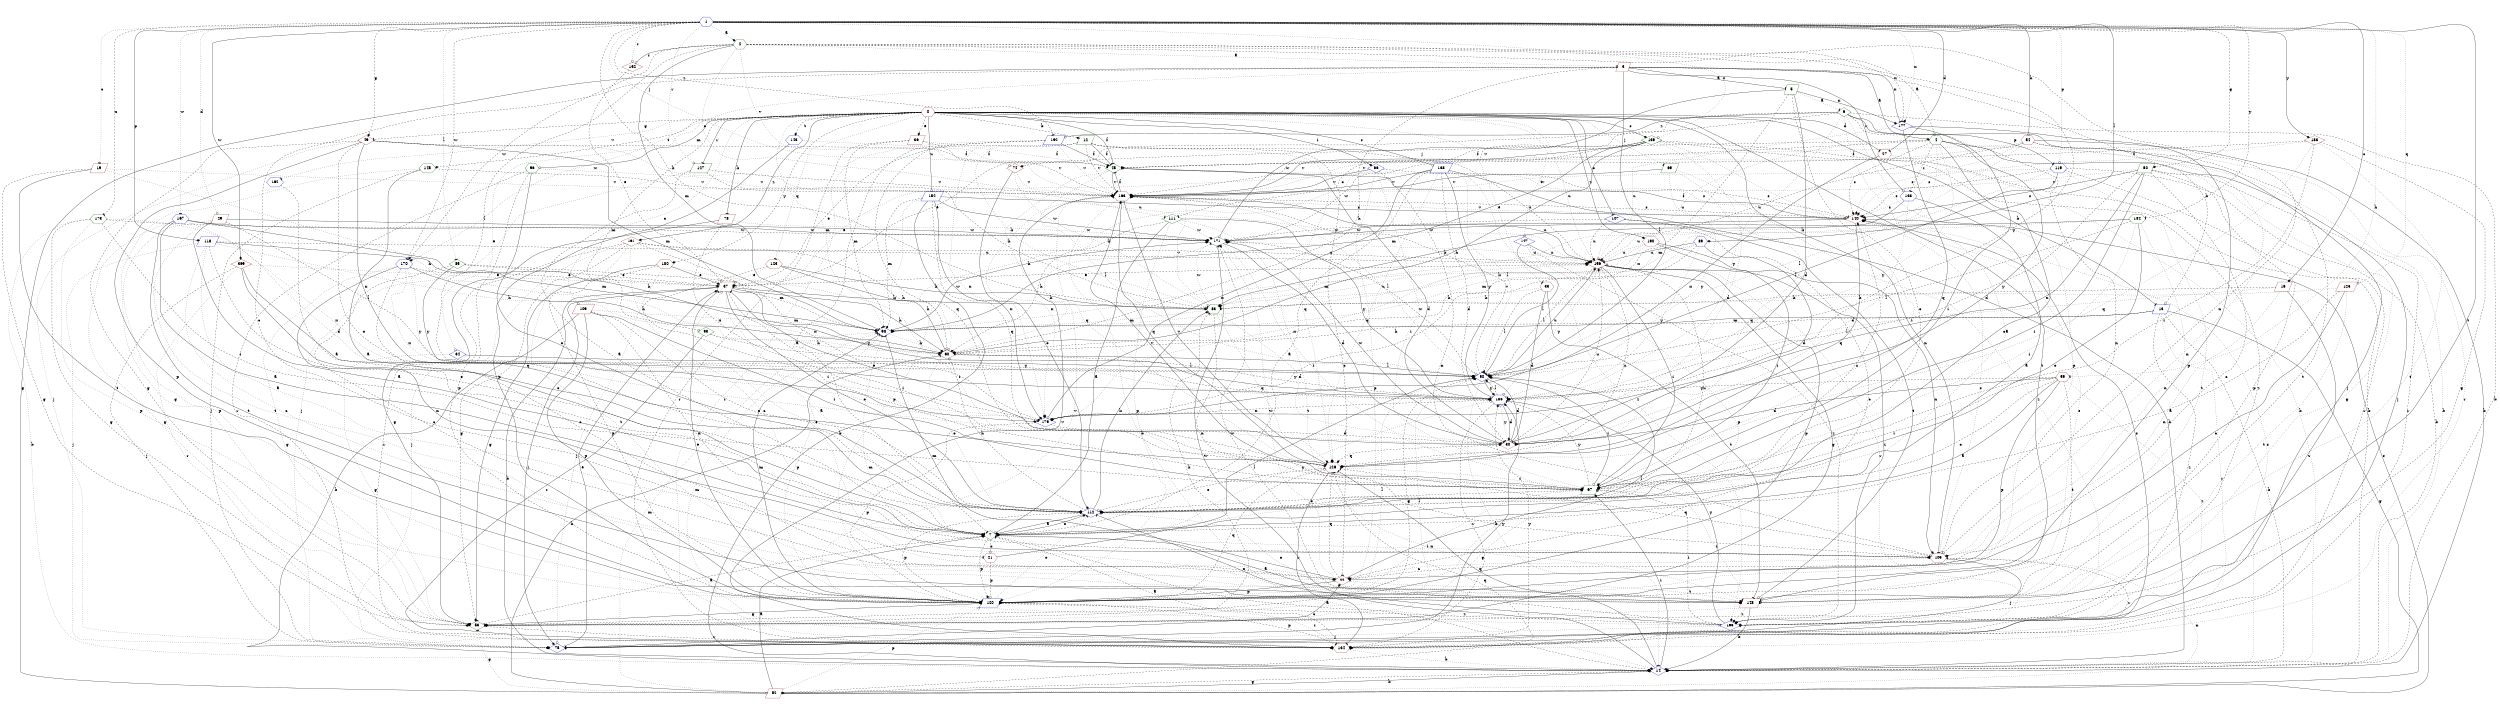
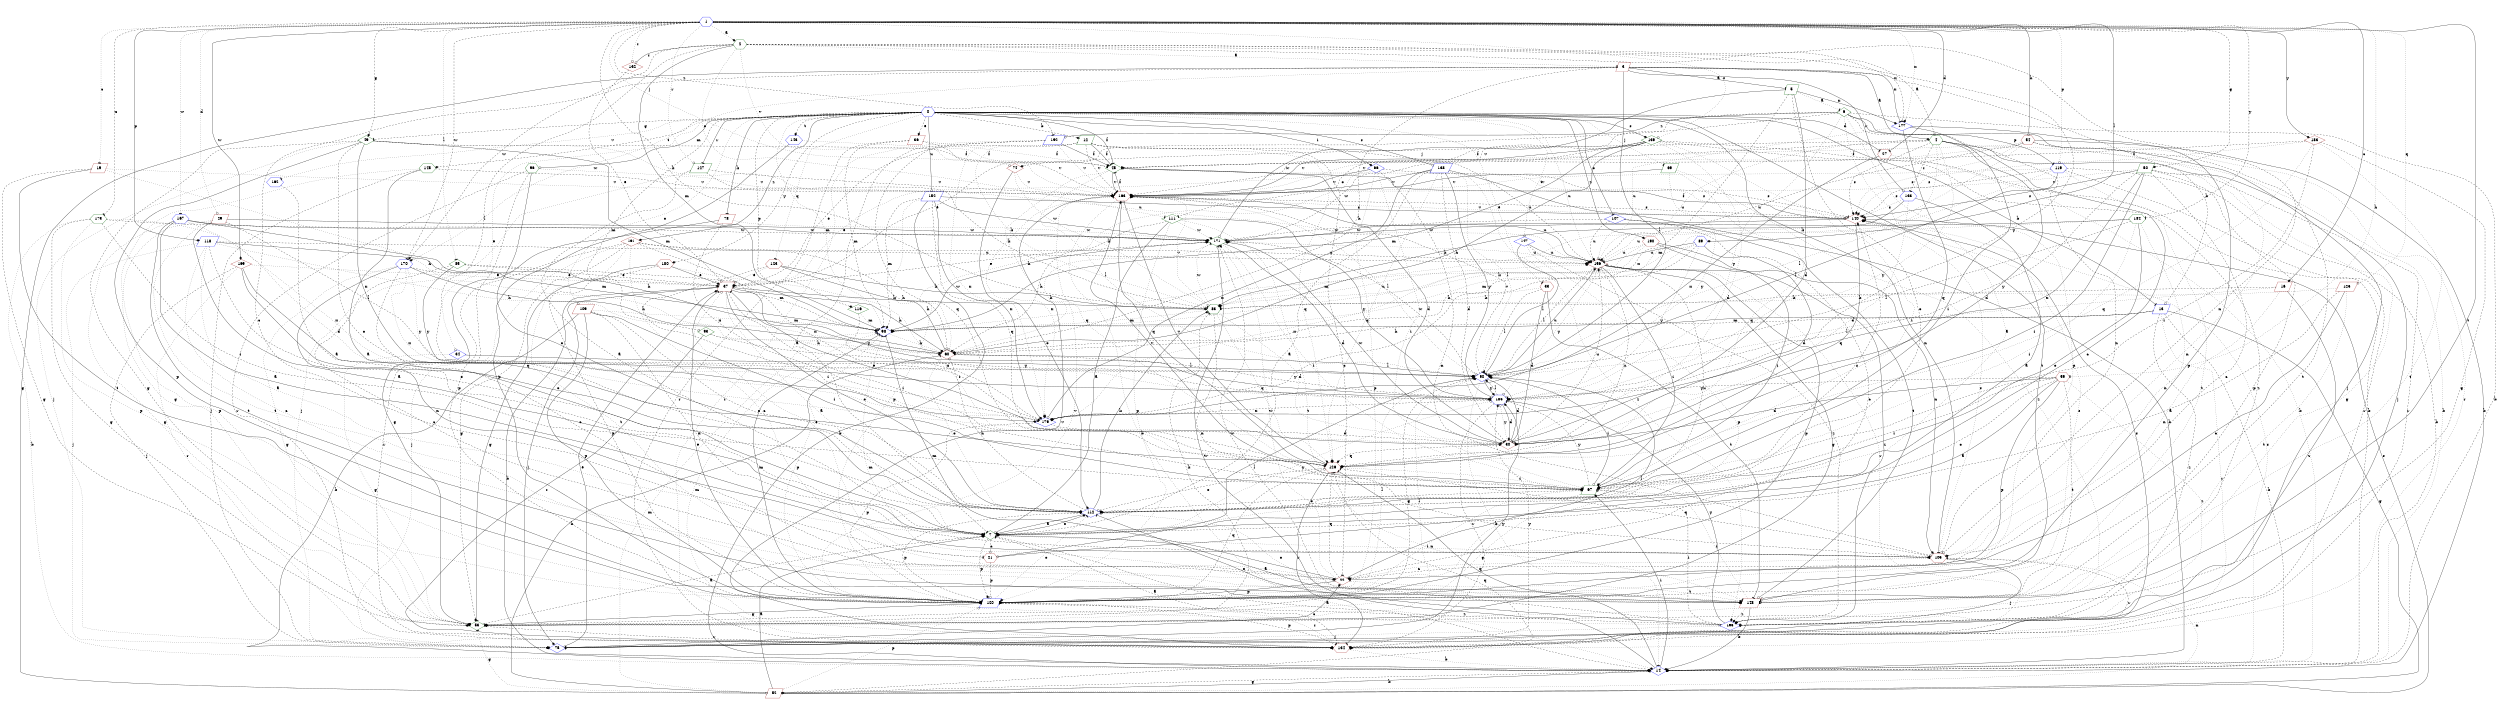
(928, 112) -> (928, 112)
(366, 140) -> (366, 140)
(241, 264) -> (241, 264)
(1161, 272) -> (971, 262)
none -> (858, 309)
(581, 437) -> none
(1790, 468) -> (1756, 490)
